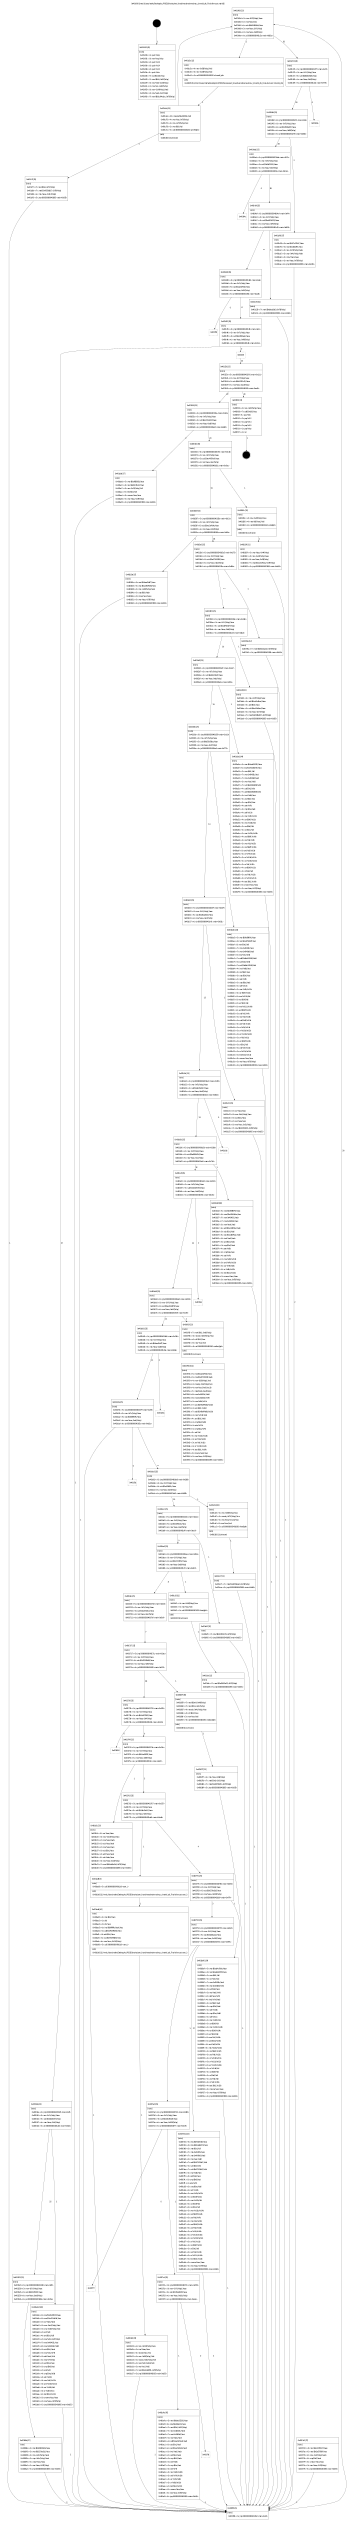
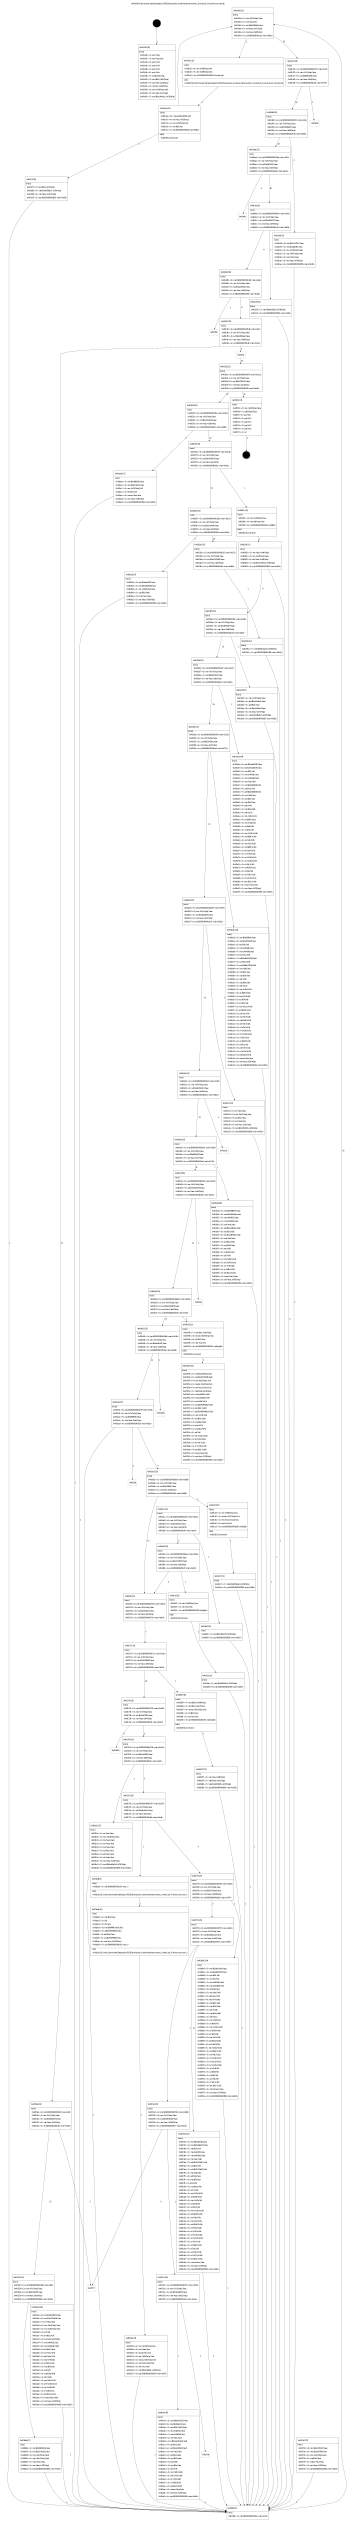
(220, 588) -> (260, 593)
(173, 1501) -> (146, 1544)
(55, 2216) -> (78, 2202)
